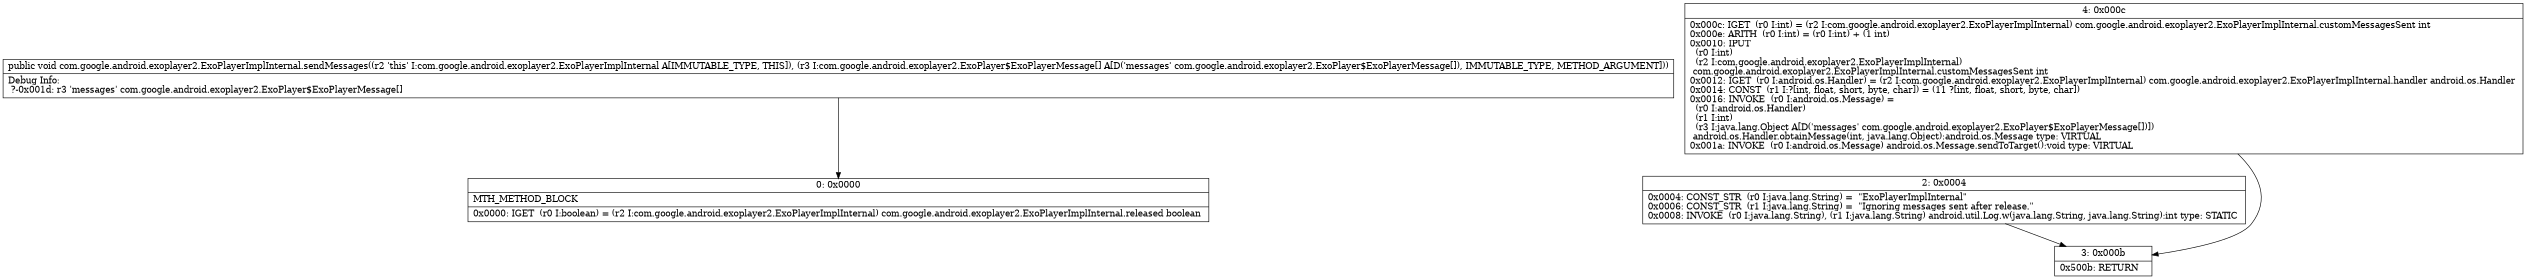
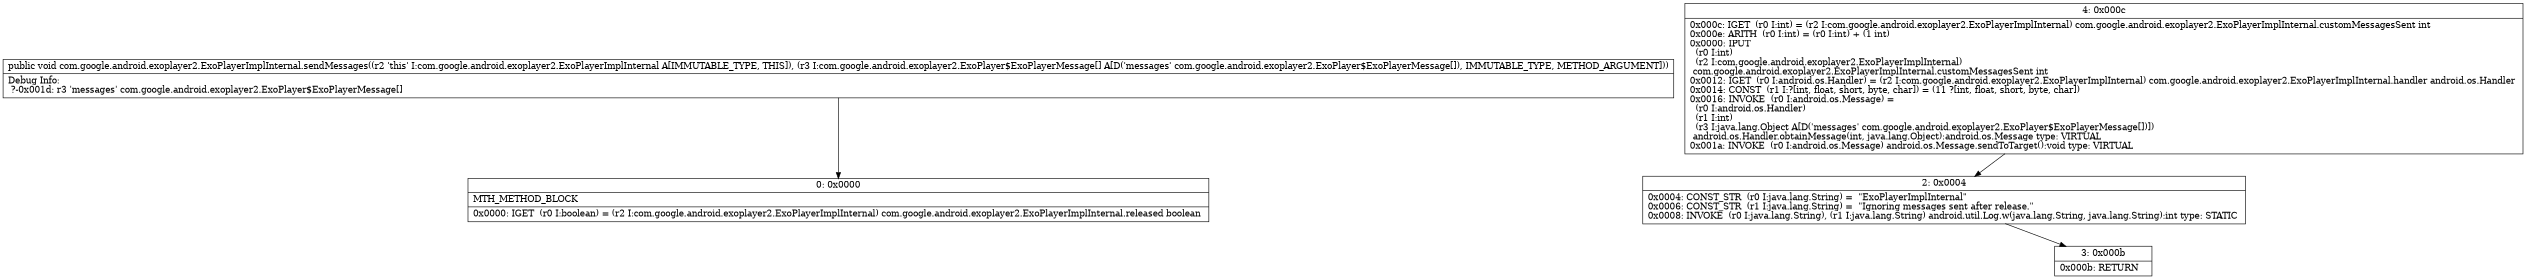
(1723, 44) -> (1723, 44)
(2244, 230) -> (1992, 163)
(2103, 268) -> (2103, 268)
